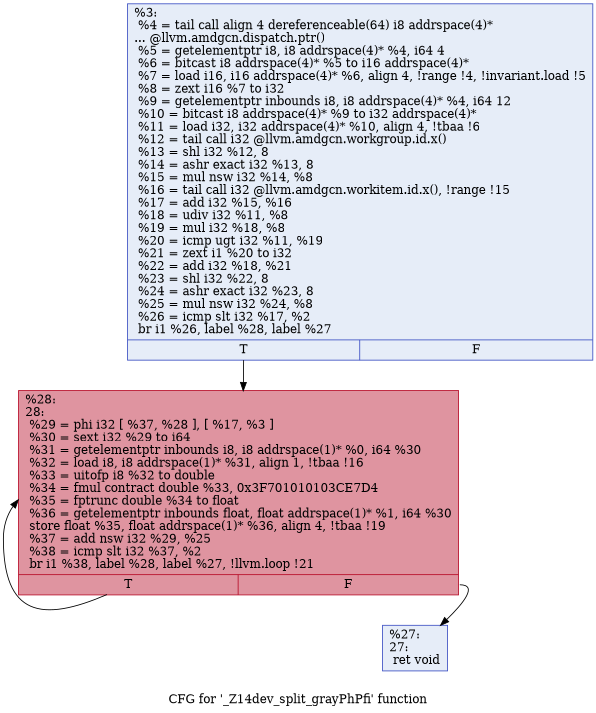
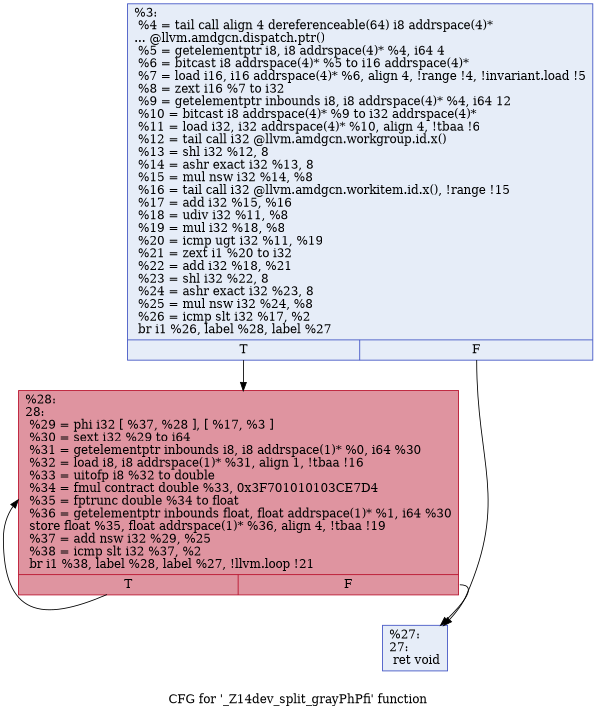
none -> (488, 494)
